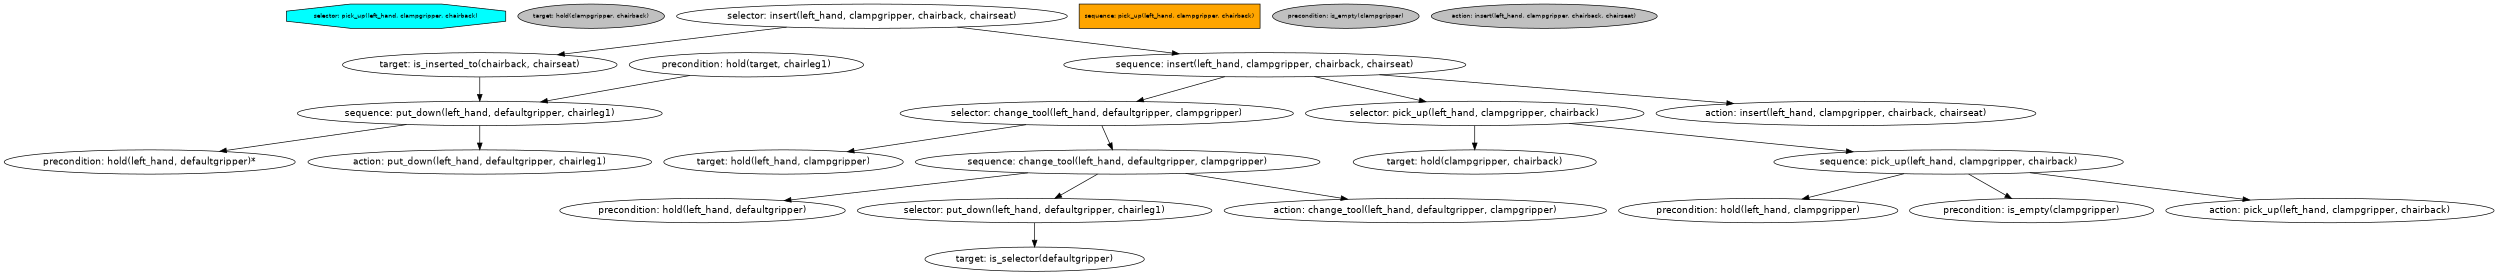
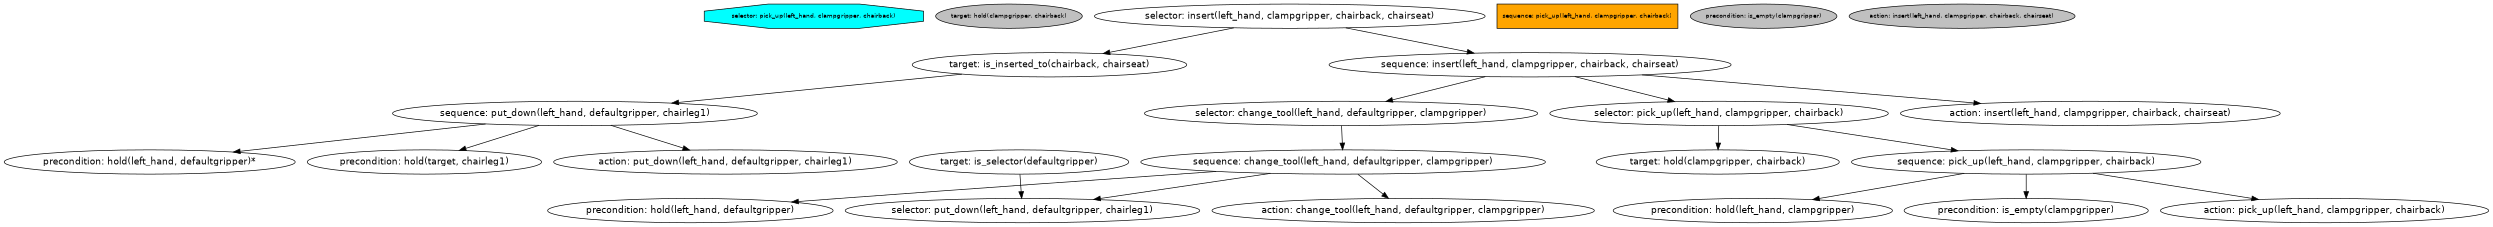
(619, 88) -> (502, 137)
(784, 162) -> none
(1035, 232) -> (1020, 181)
